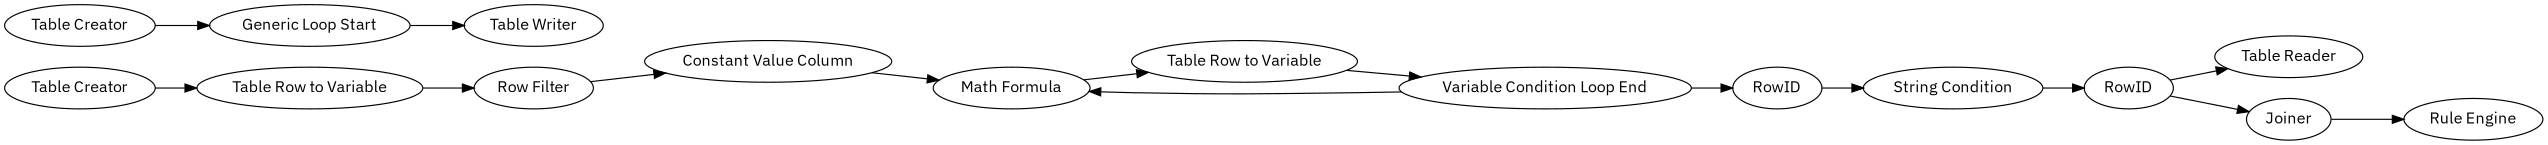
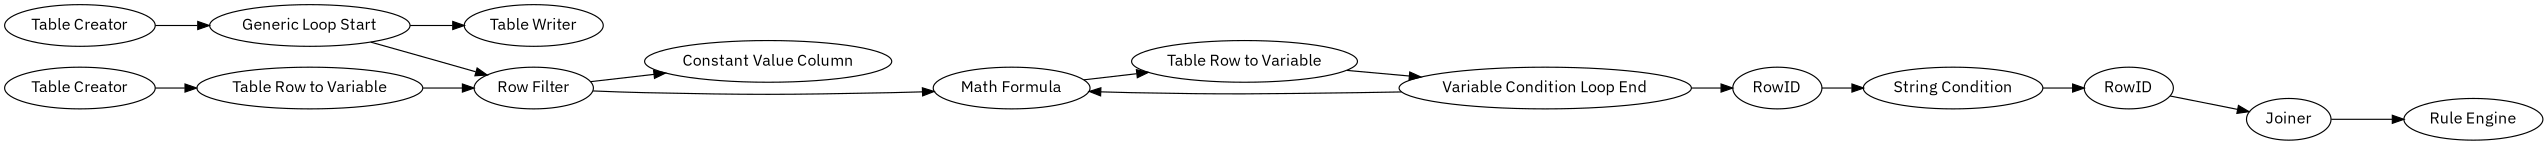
none -> (423, 57)
(2289, 57) -> none
(900, 76) -> (758, 94)
